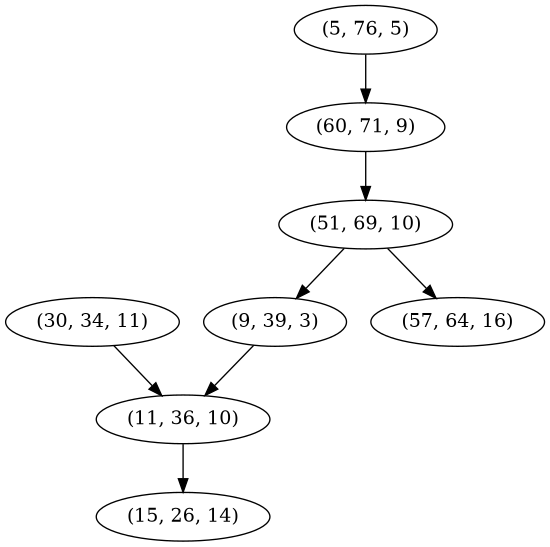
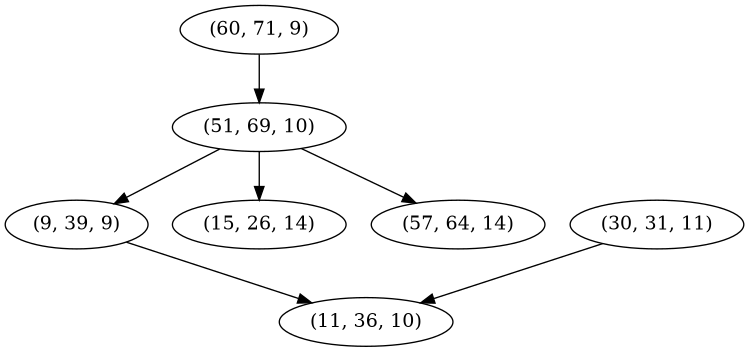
(366, 30) -> none
(92, 322) -> (657, 225)
(275, 322) -> (77, 225)
(458, 322) -> (458, 225)
(183, 461) -> (259, 169)
